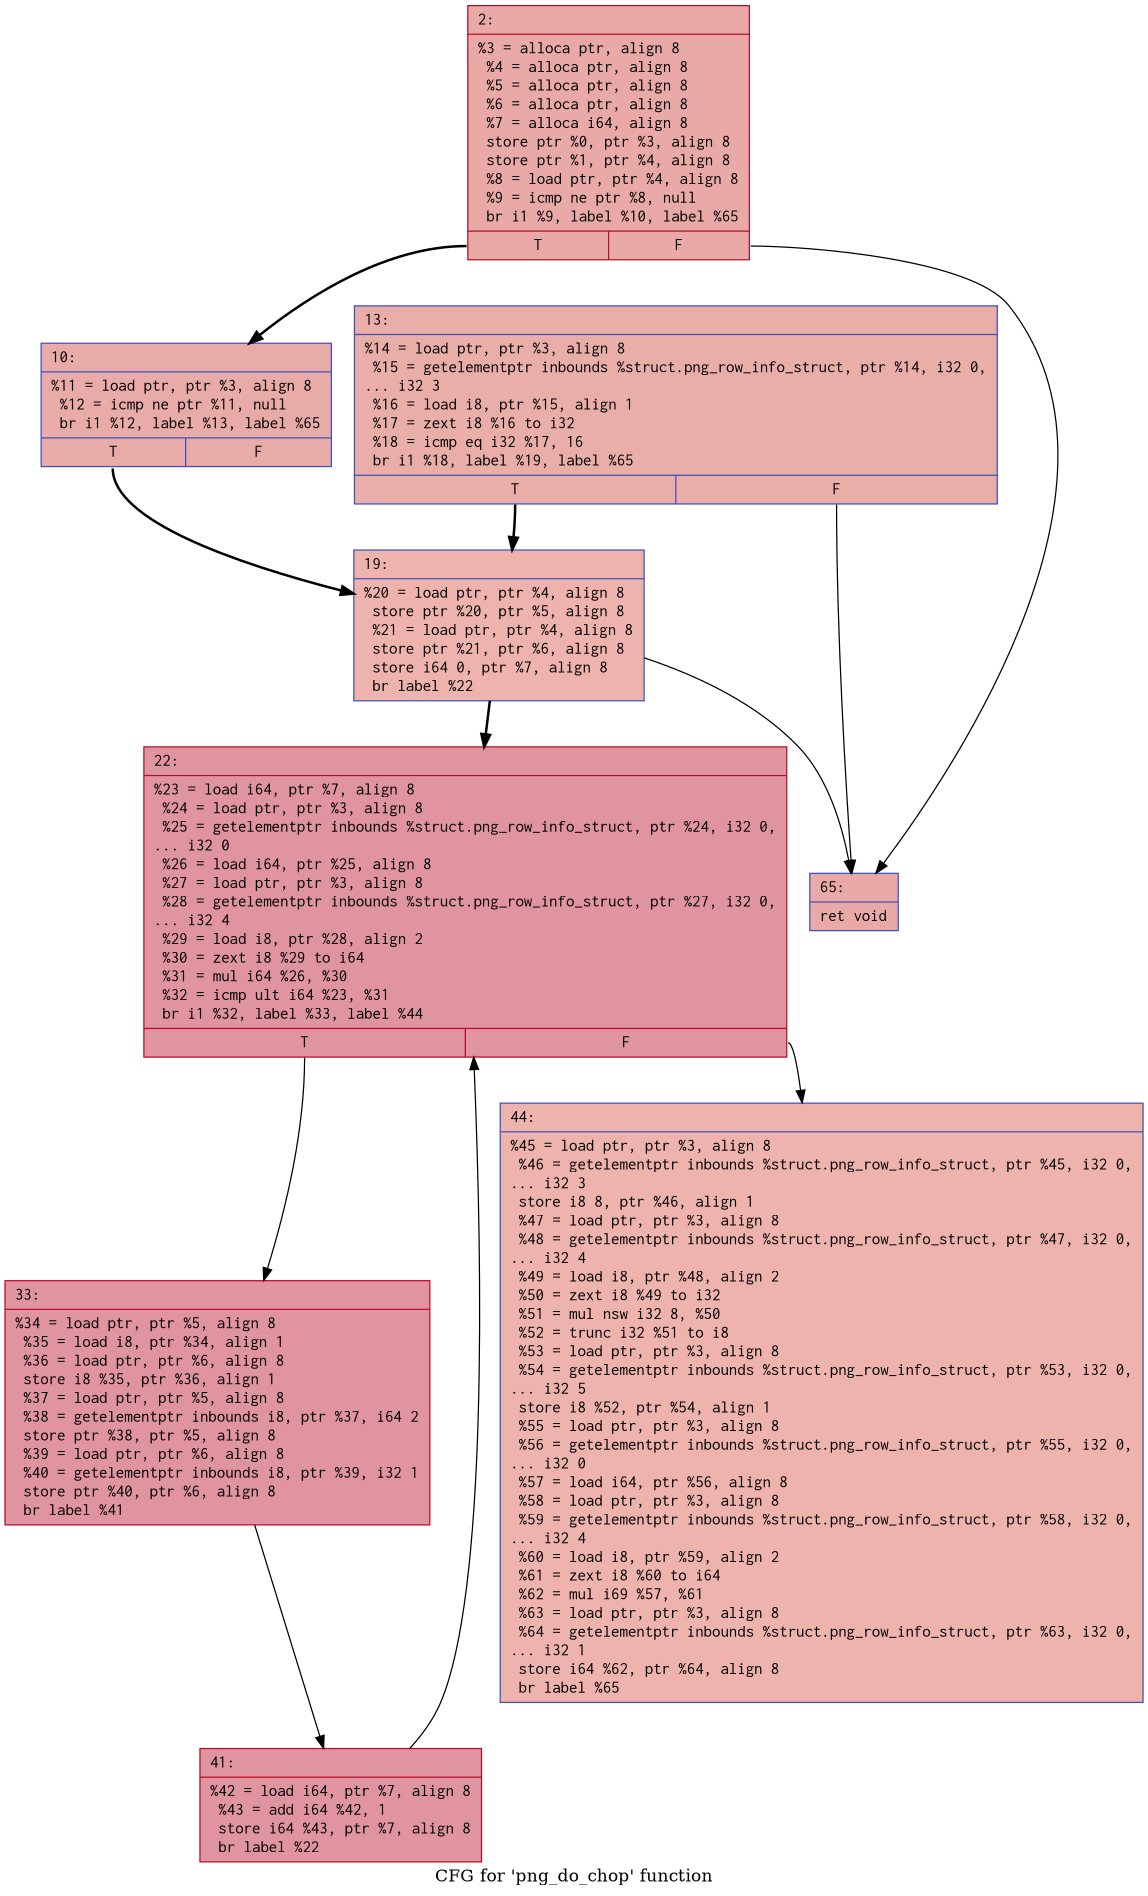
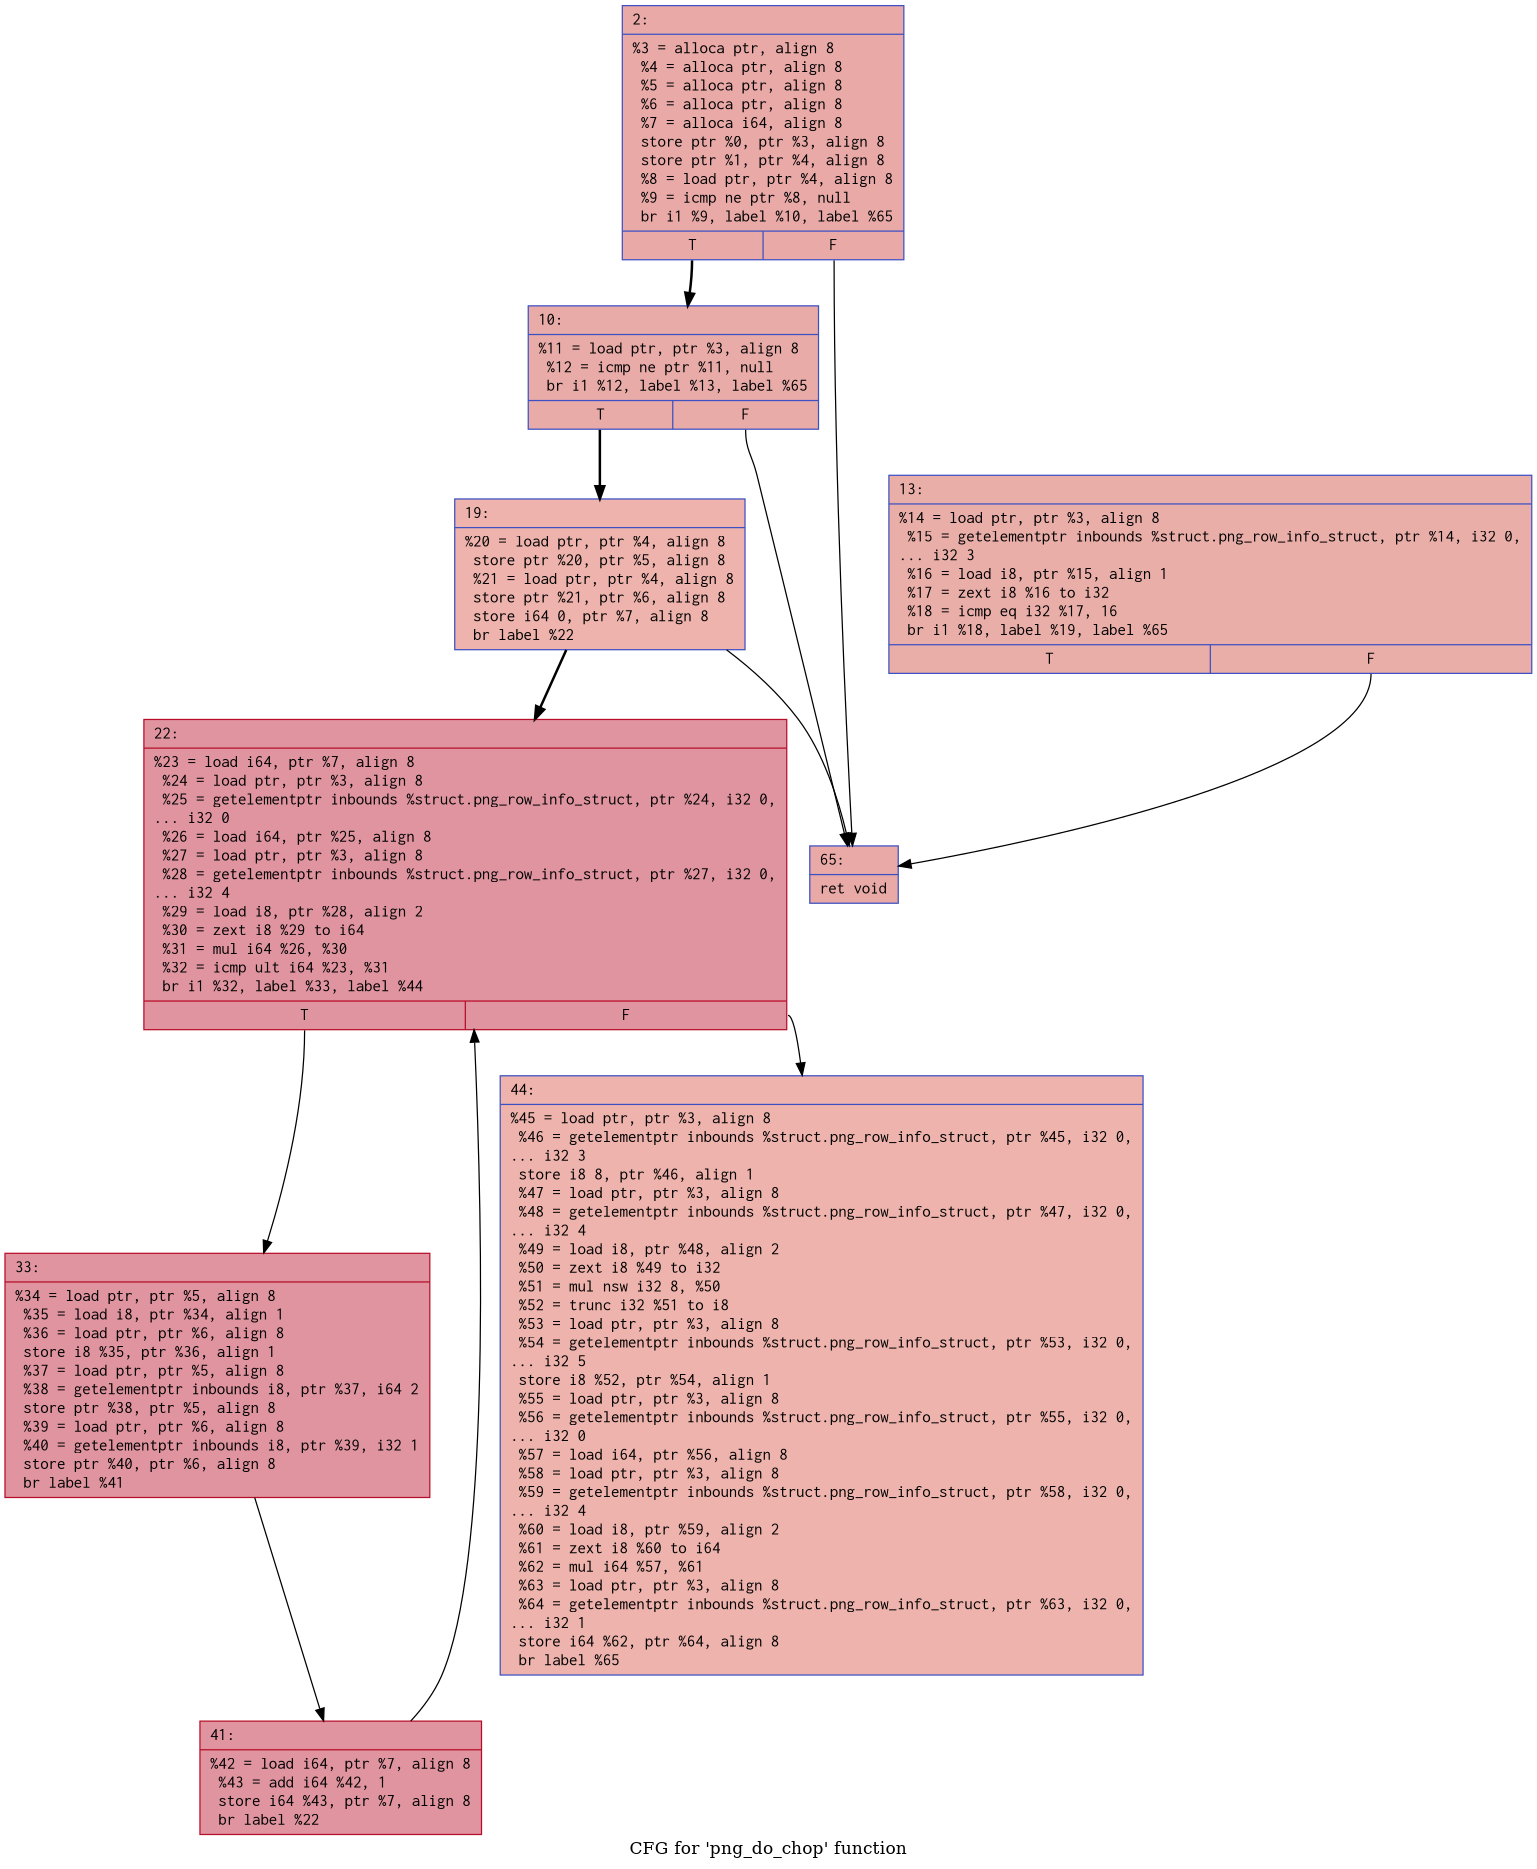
(609, 133) -> (763, 133)
(515, 521) -> none
none -> (795, 631)
(607, 1594) -> (607, 1567)
